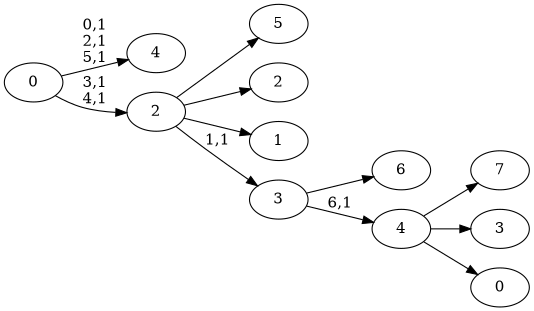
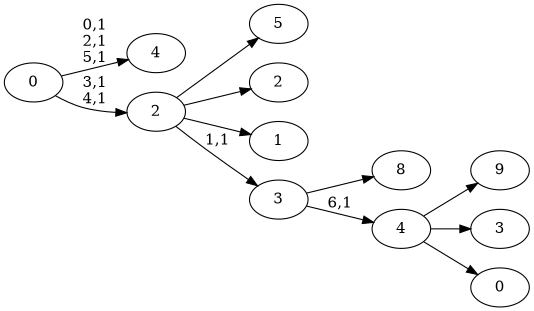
(401, 170) -> (401, 170)
(500, 170) -> (500, 170)
